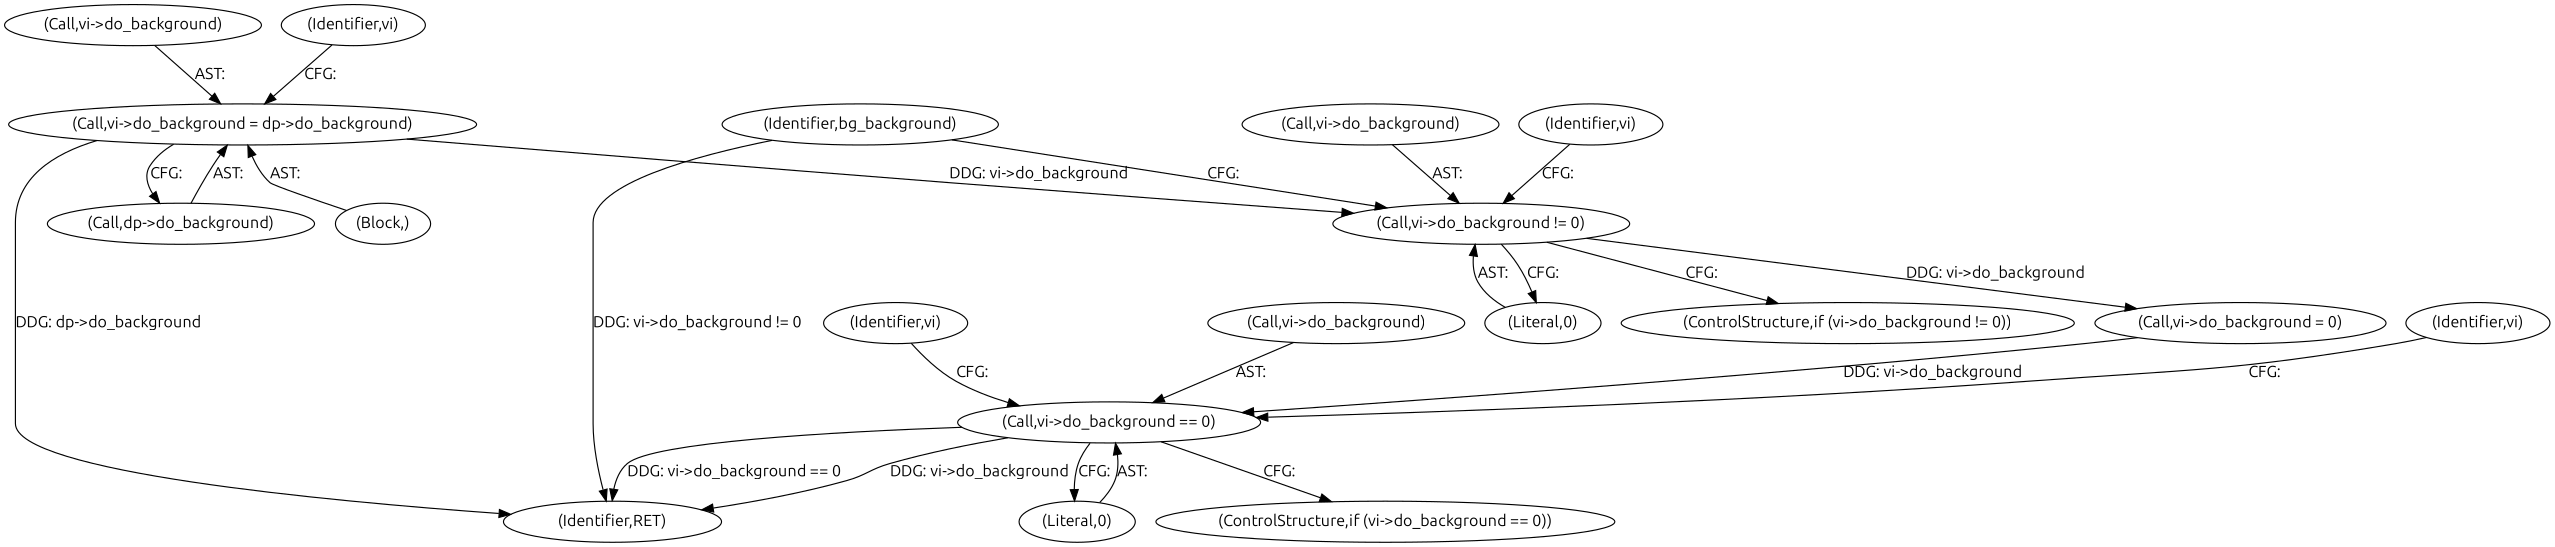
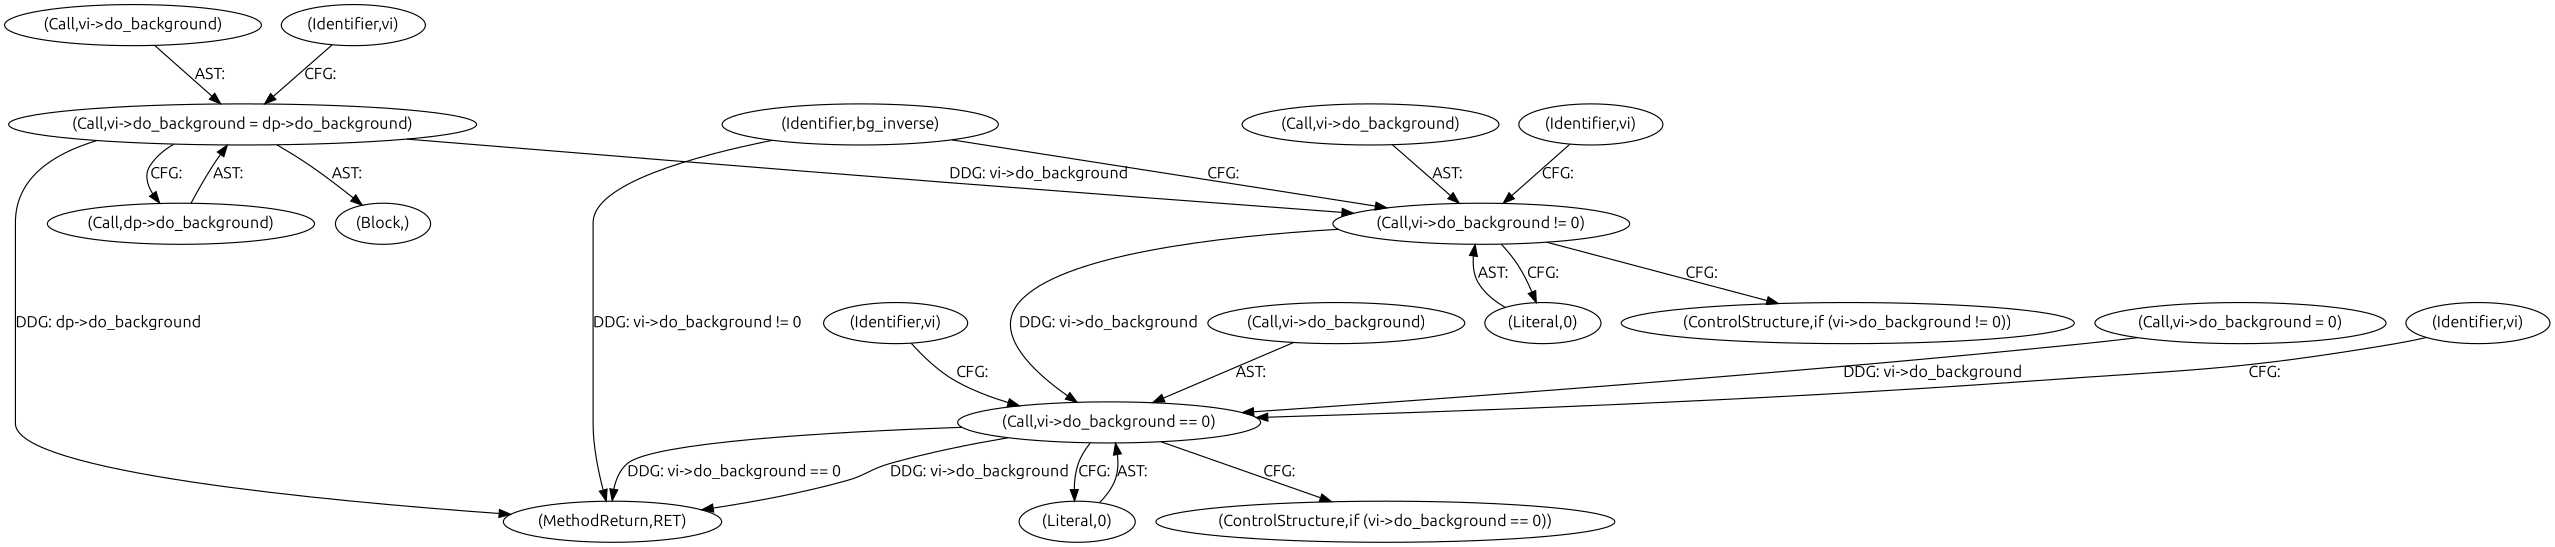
(860, 124) -> (860, 124)
(293, 192) -> (316, 170)
(1856, 273) -> (1115, 258)
(613, 522) -> (613, 522)
